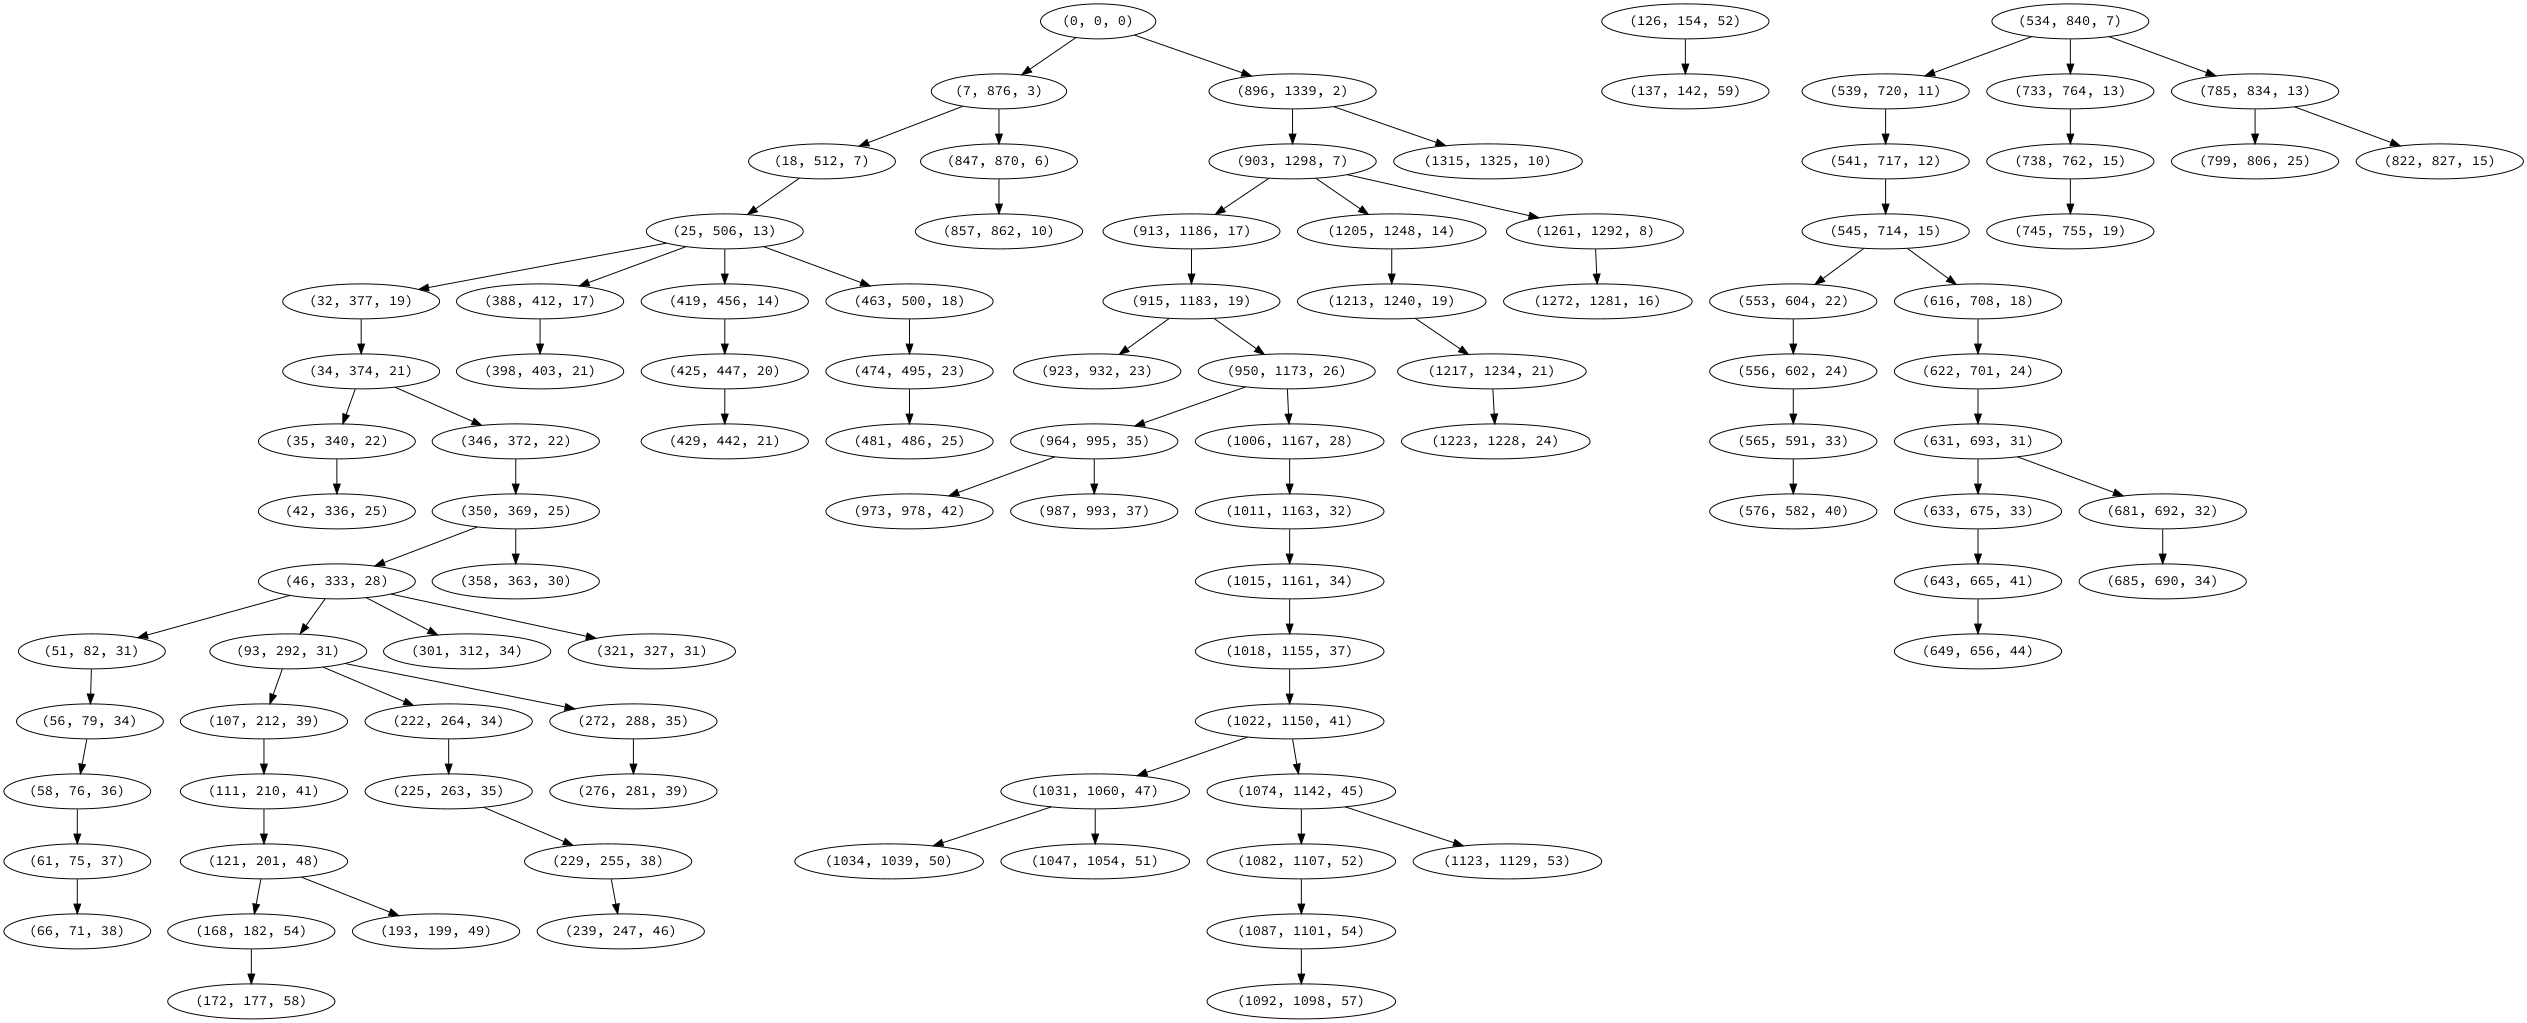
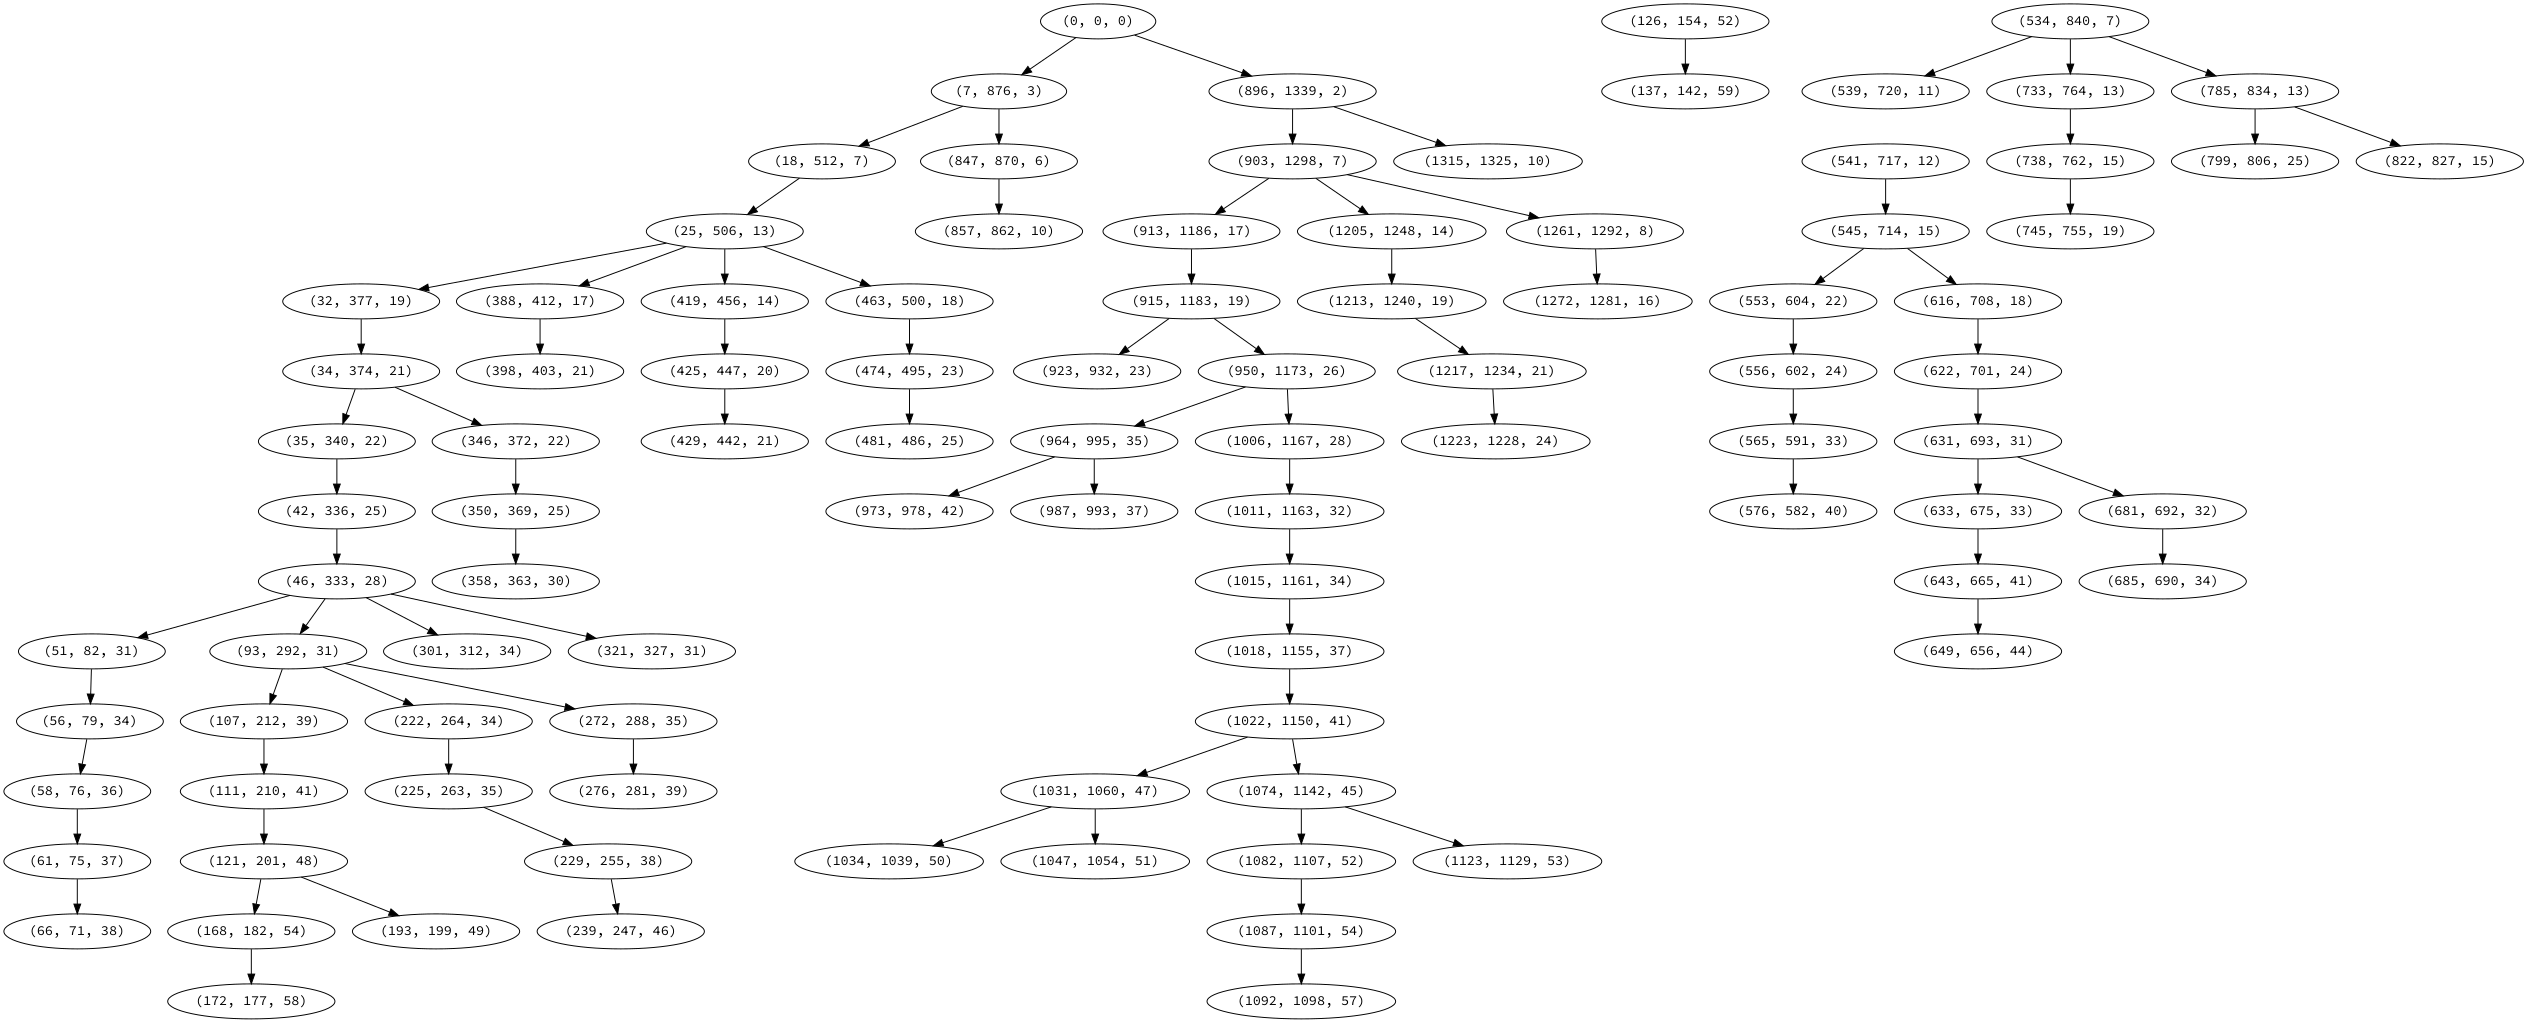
(1886, 122) -> none
(431, 545) -> (337, 542)
